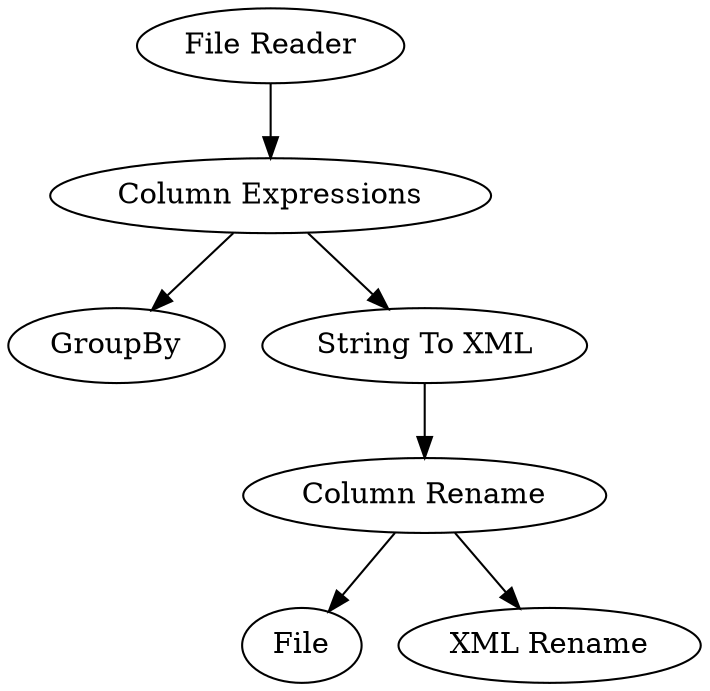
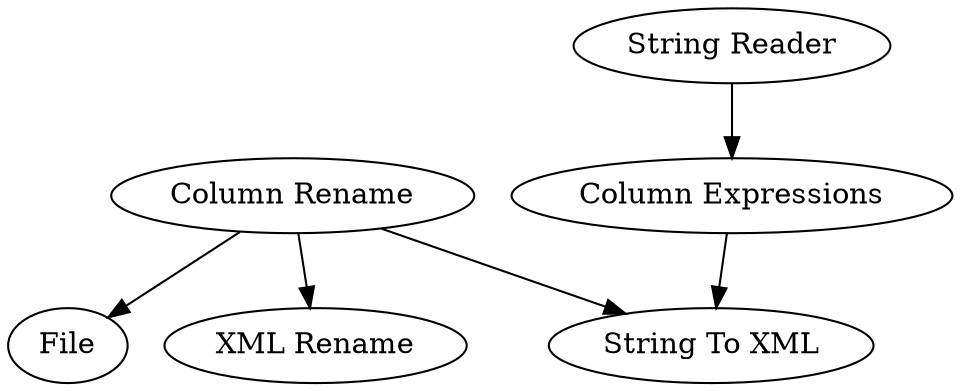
(271, 46) -> (732, 46)
(117, 346) -> none
(425, 410) -> (494, 268)
